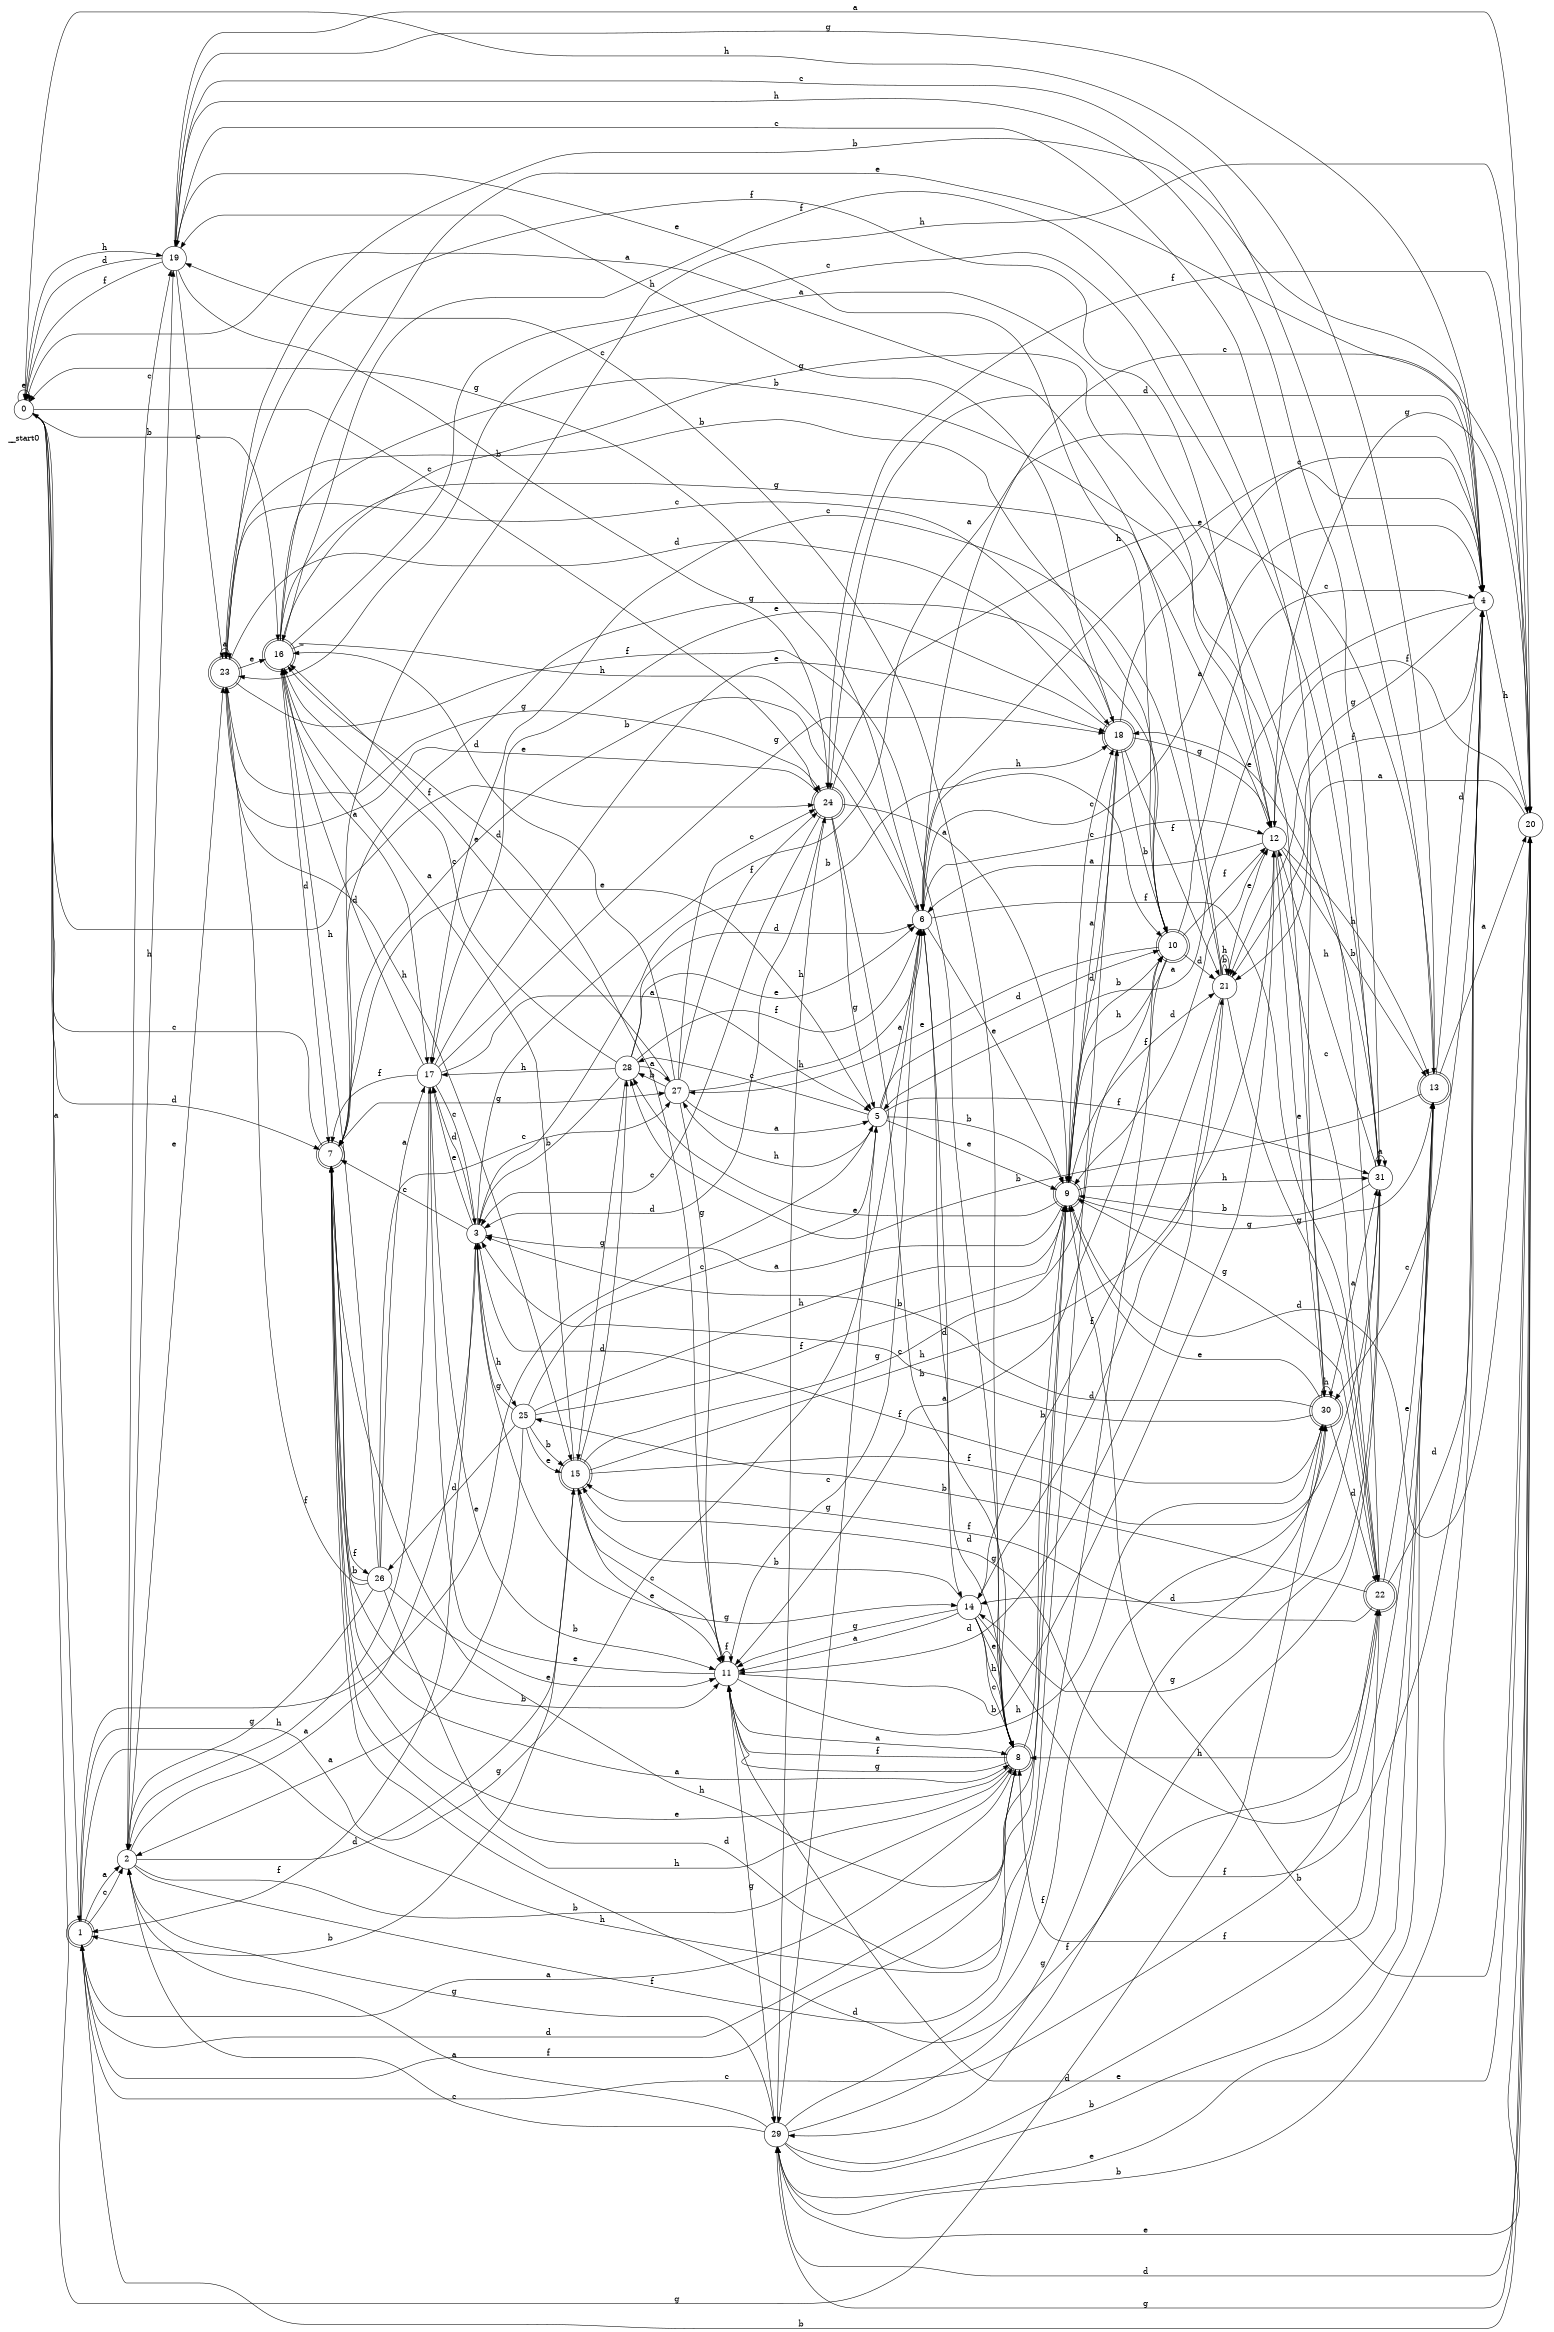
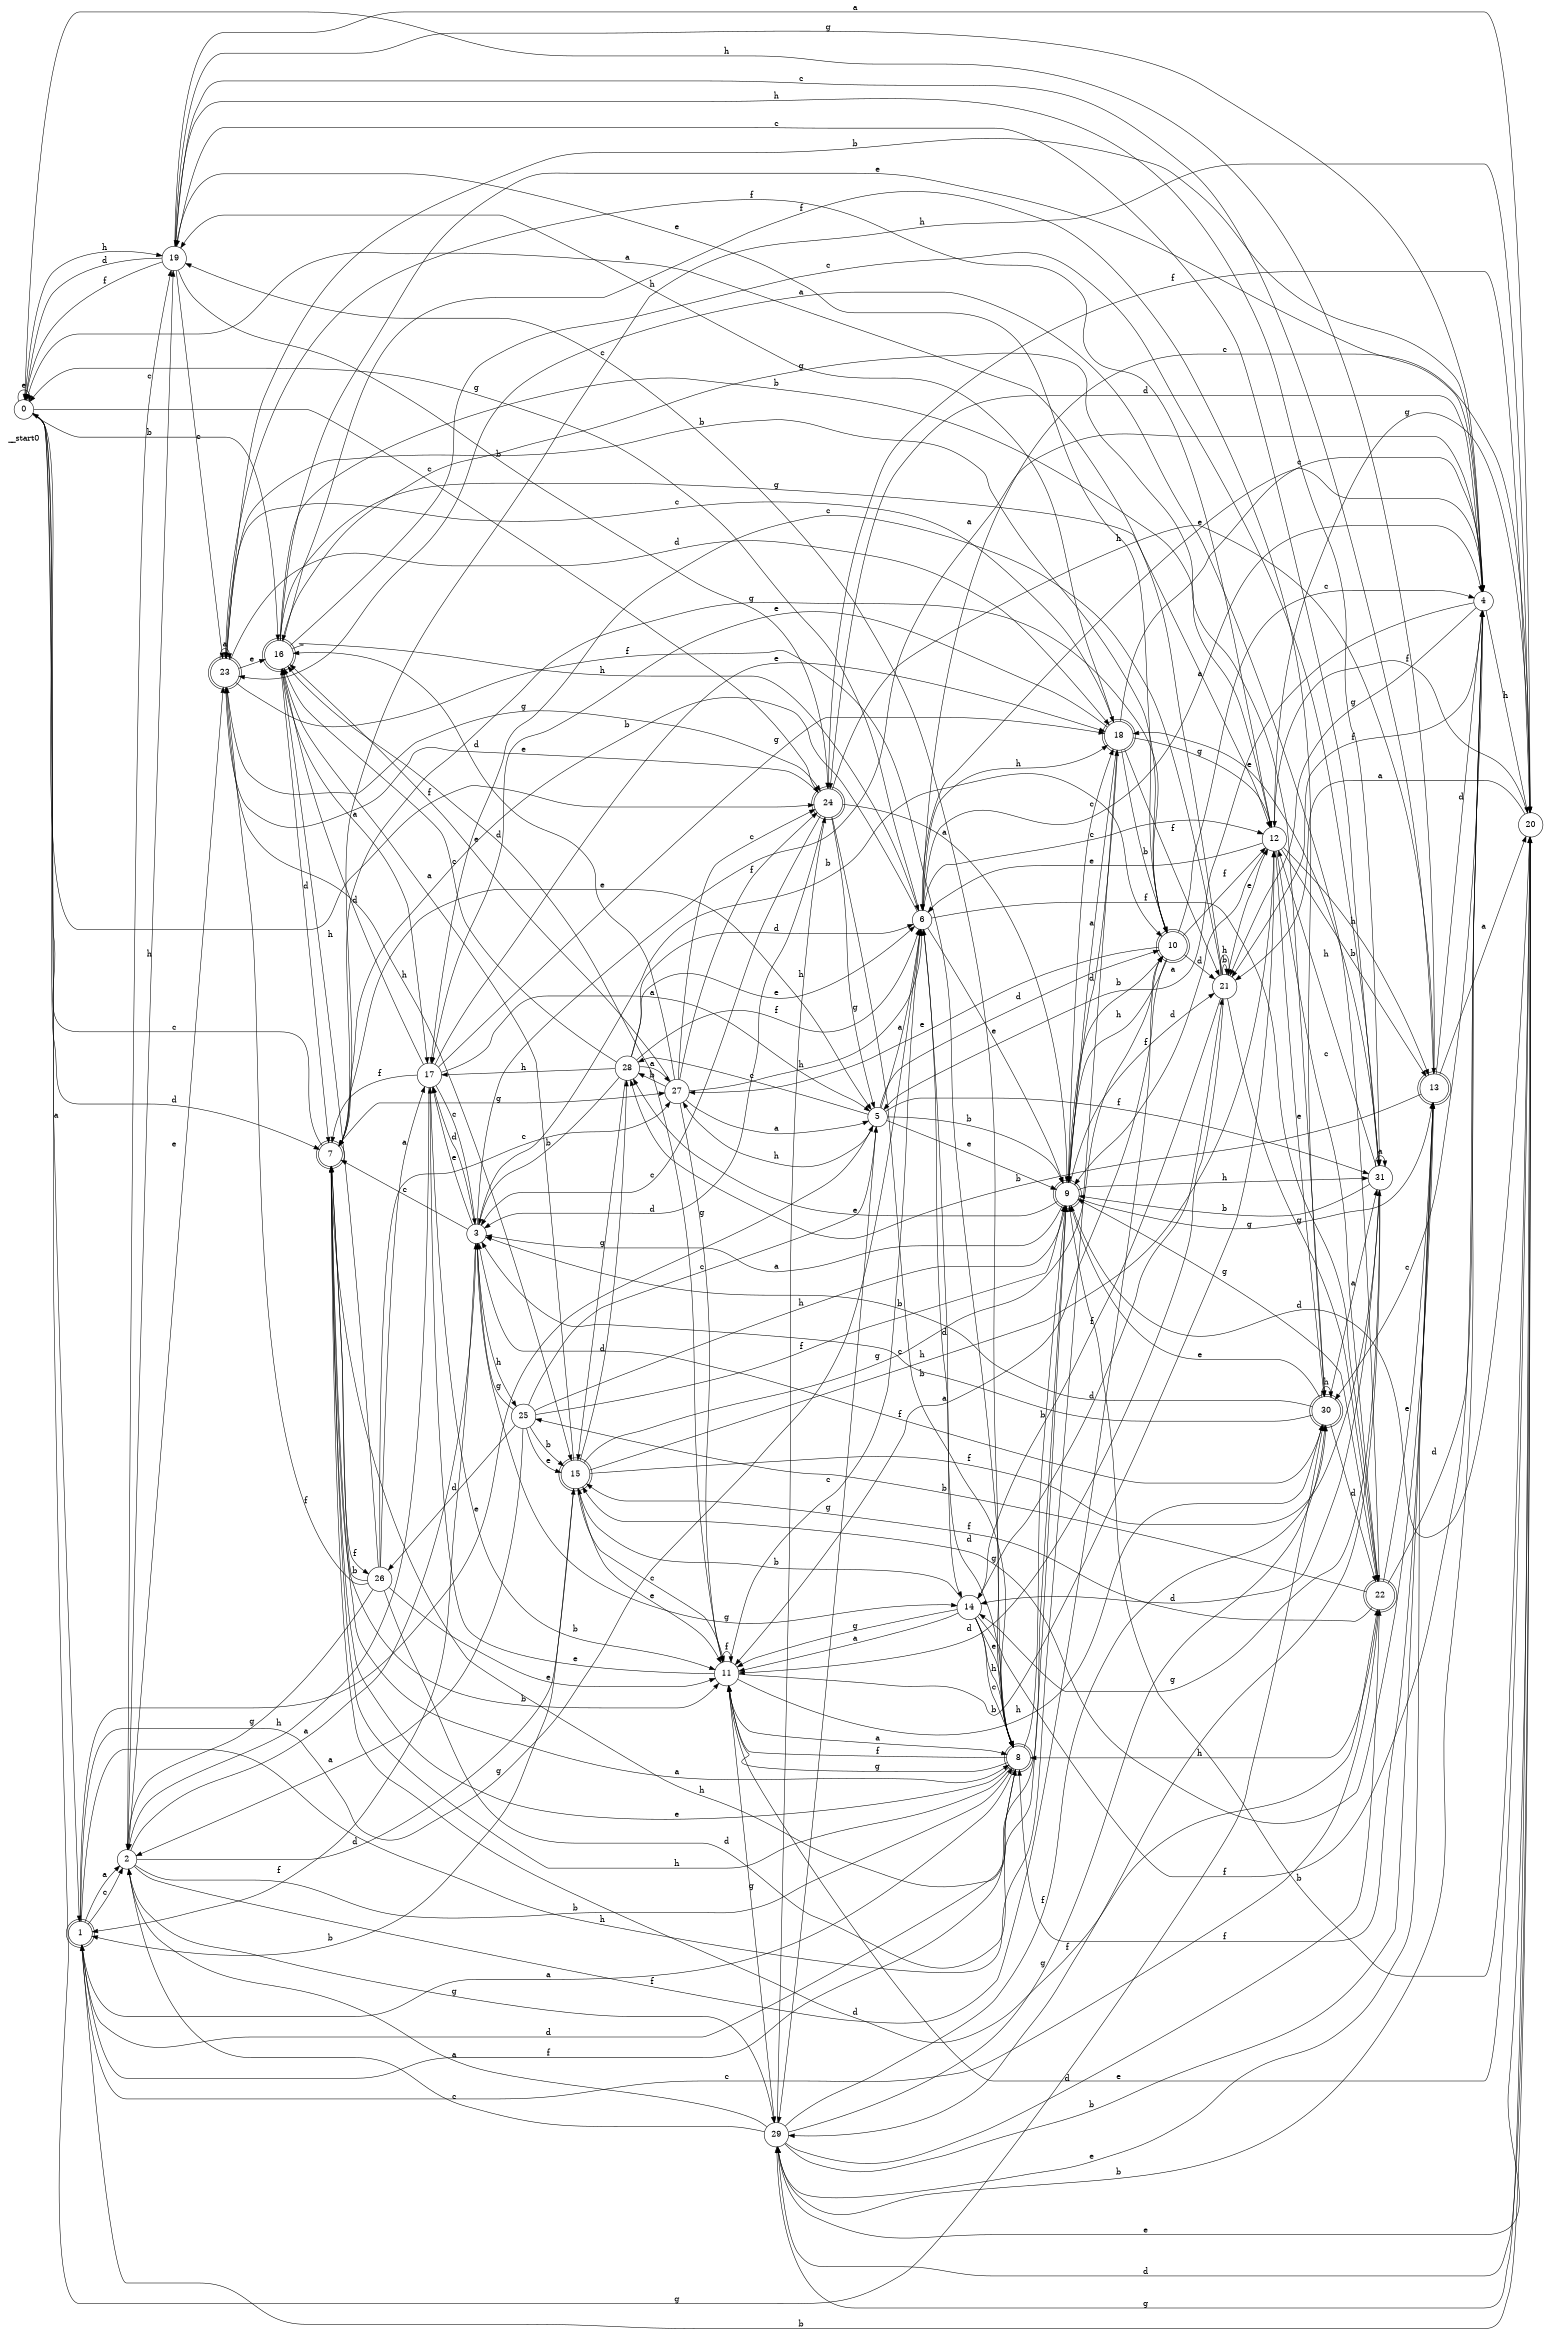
(1092, 862) -> (1092, 862)
